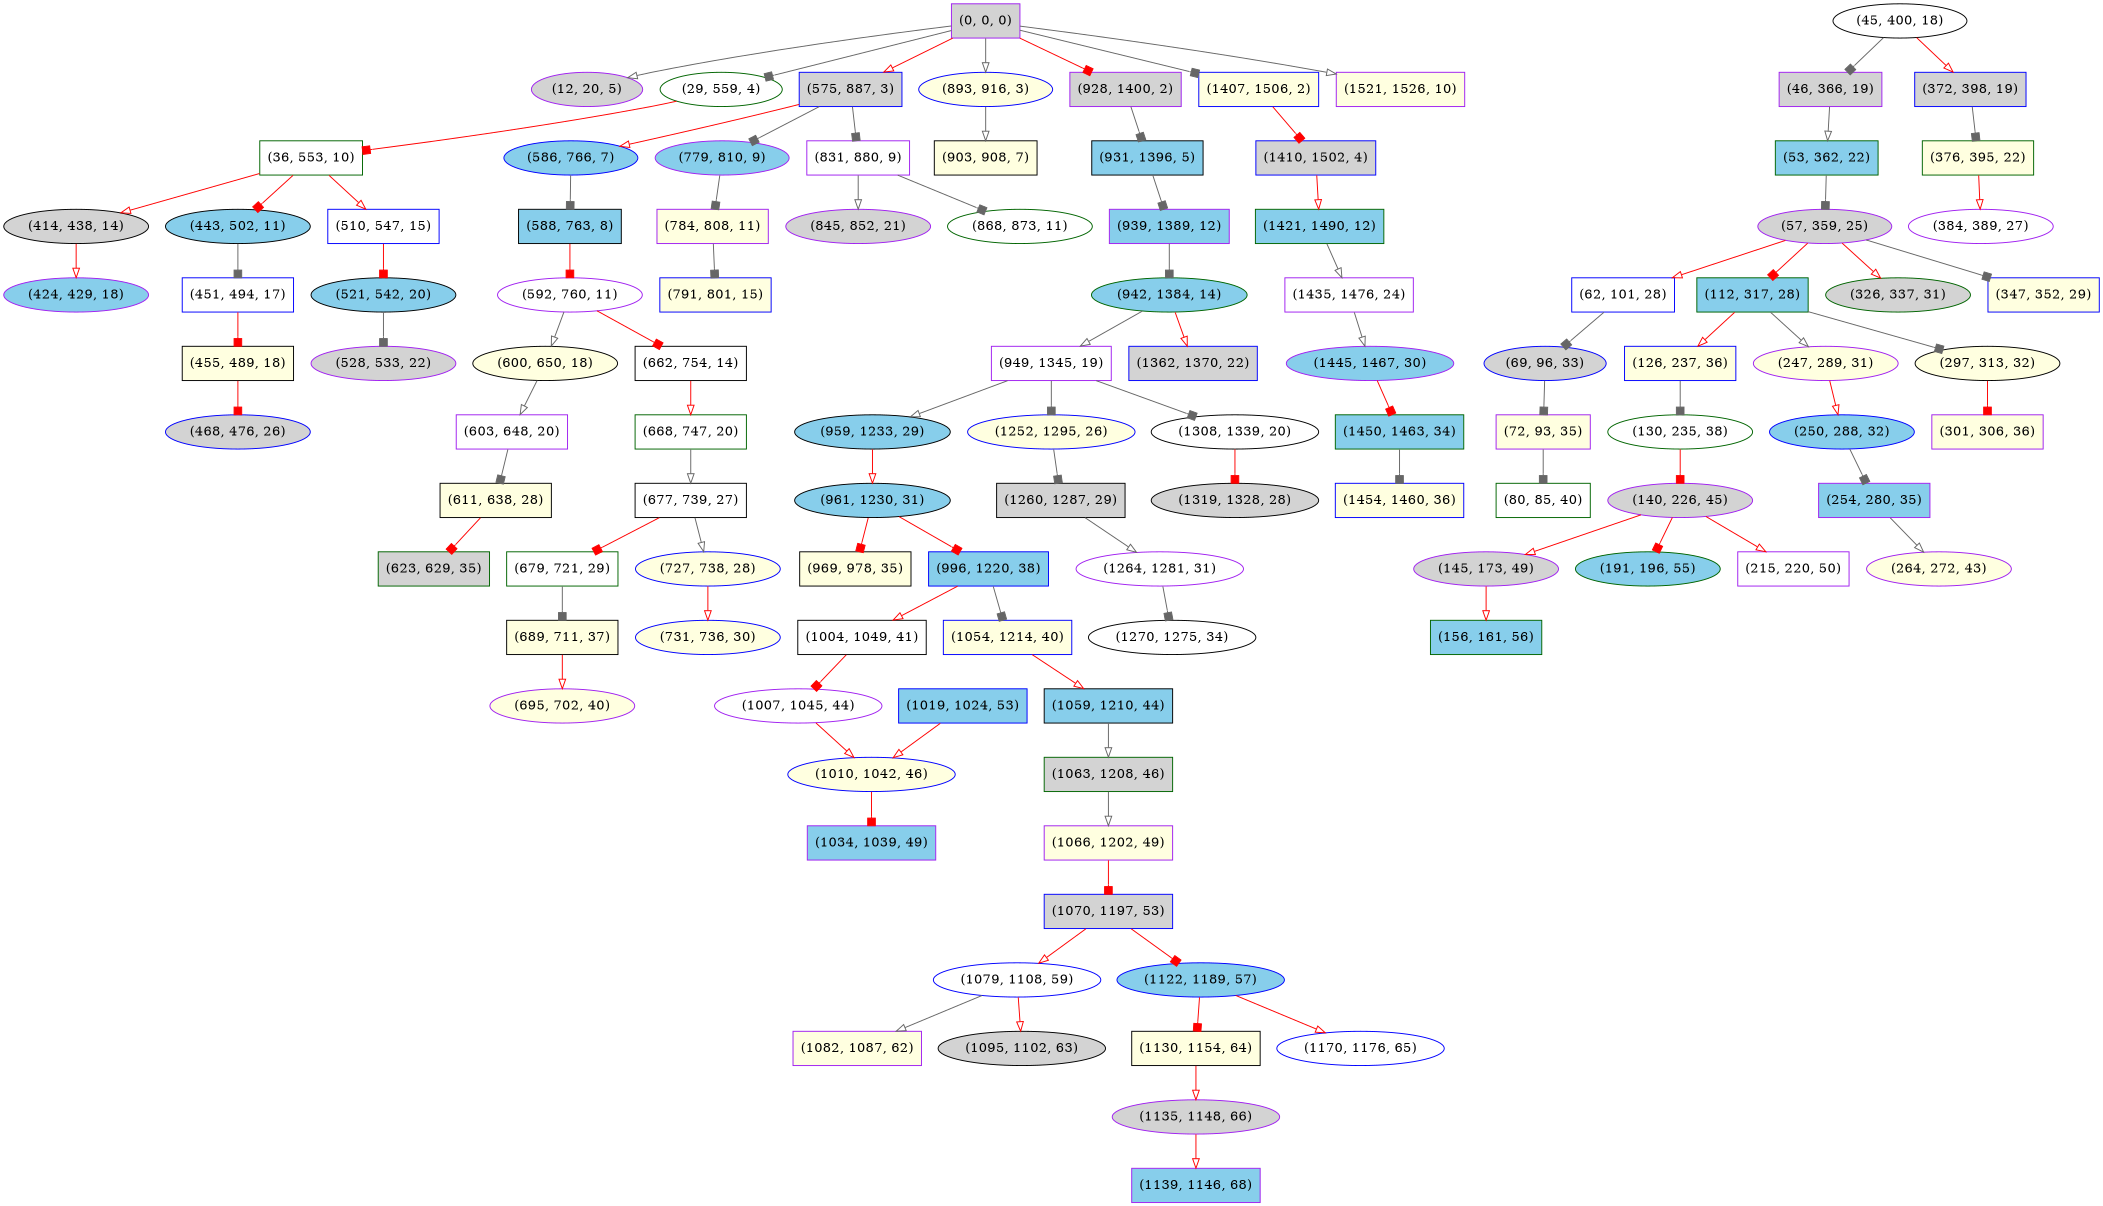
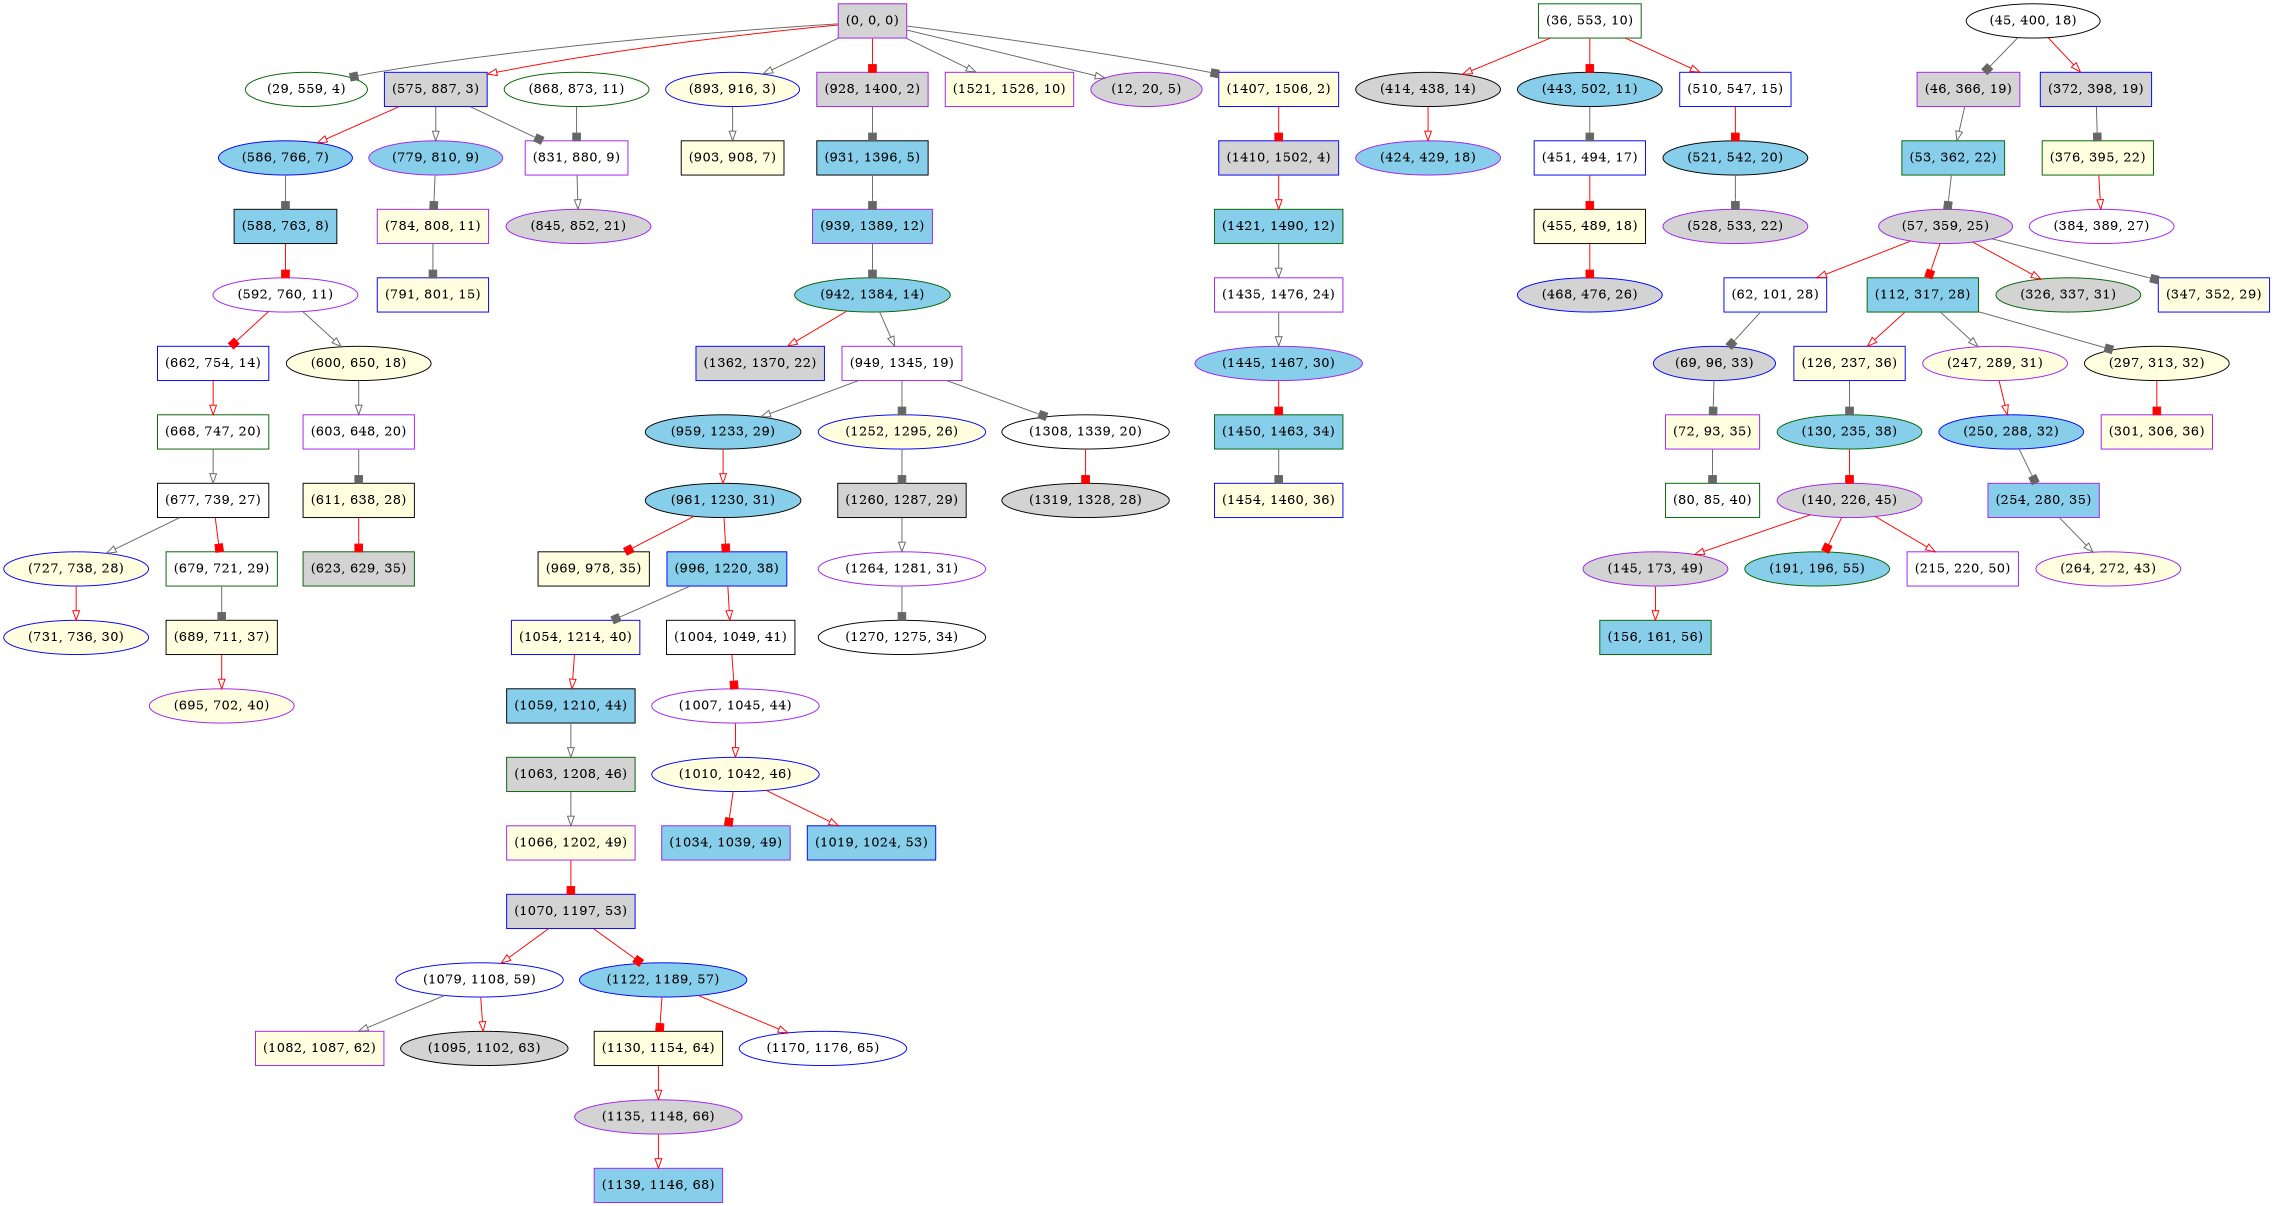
(789, 122) -> (436, 119)
(525, 128) -> none
(937, 191) -> (577, 119)
(691, 363) -> (213, 363)
(1680, 432) -> (1850, 432)
(921, 738) -> (798, 806)
